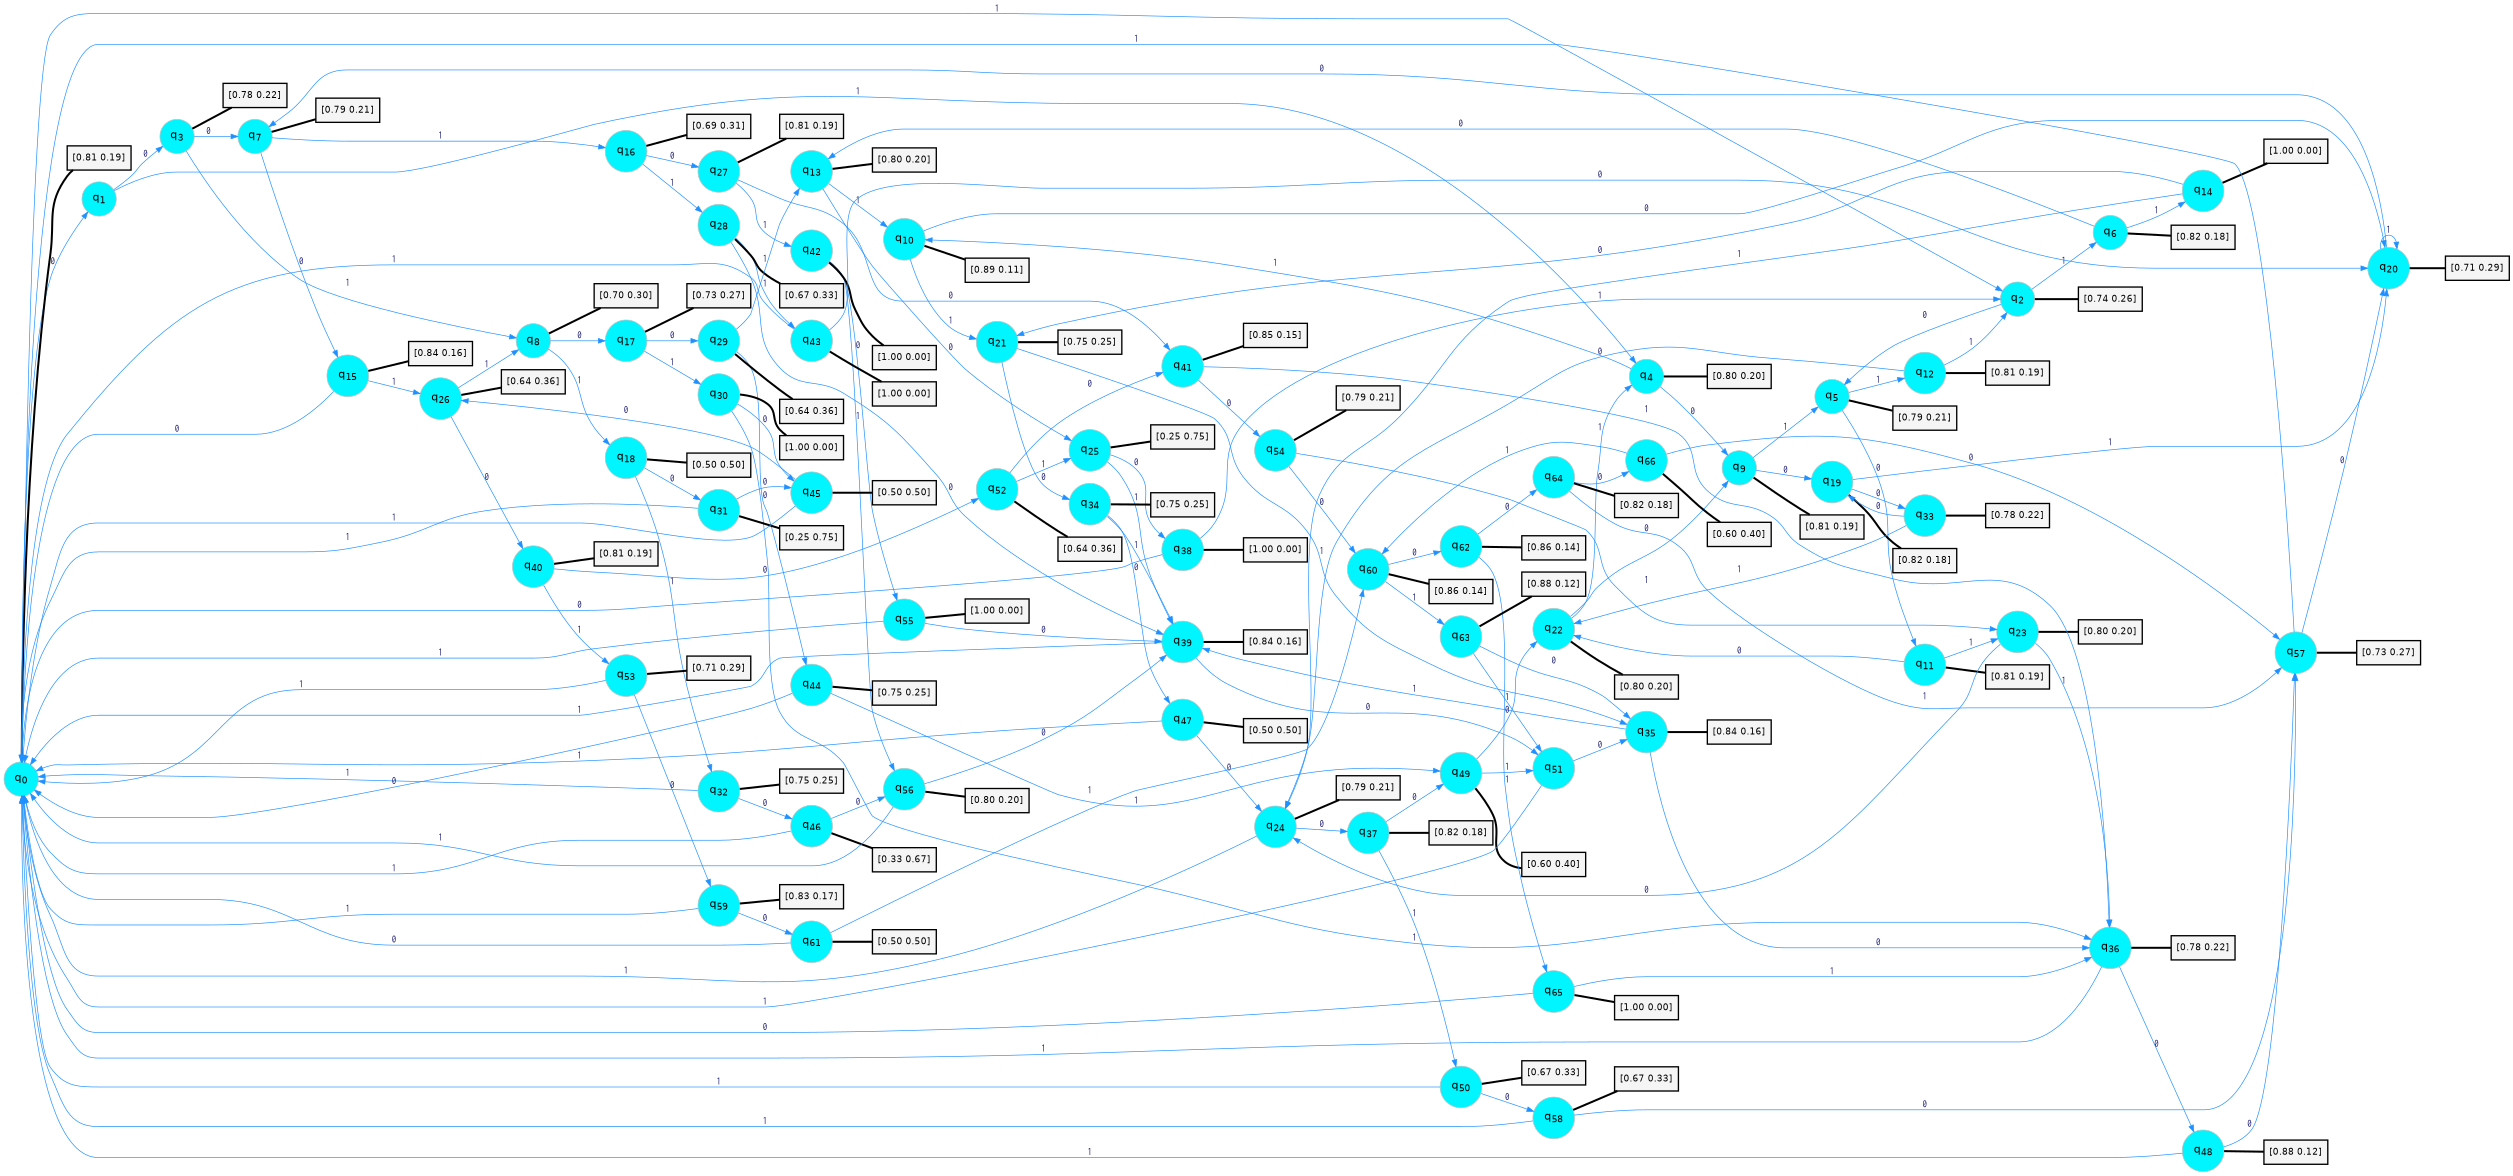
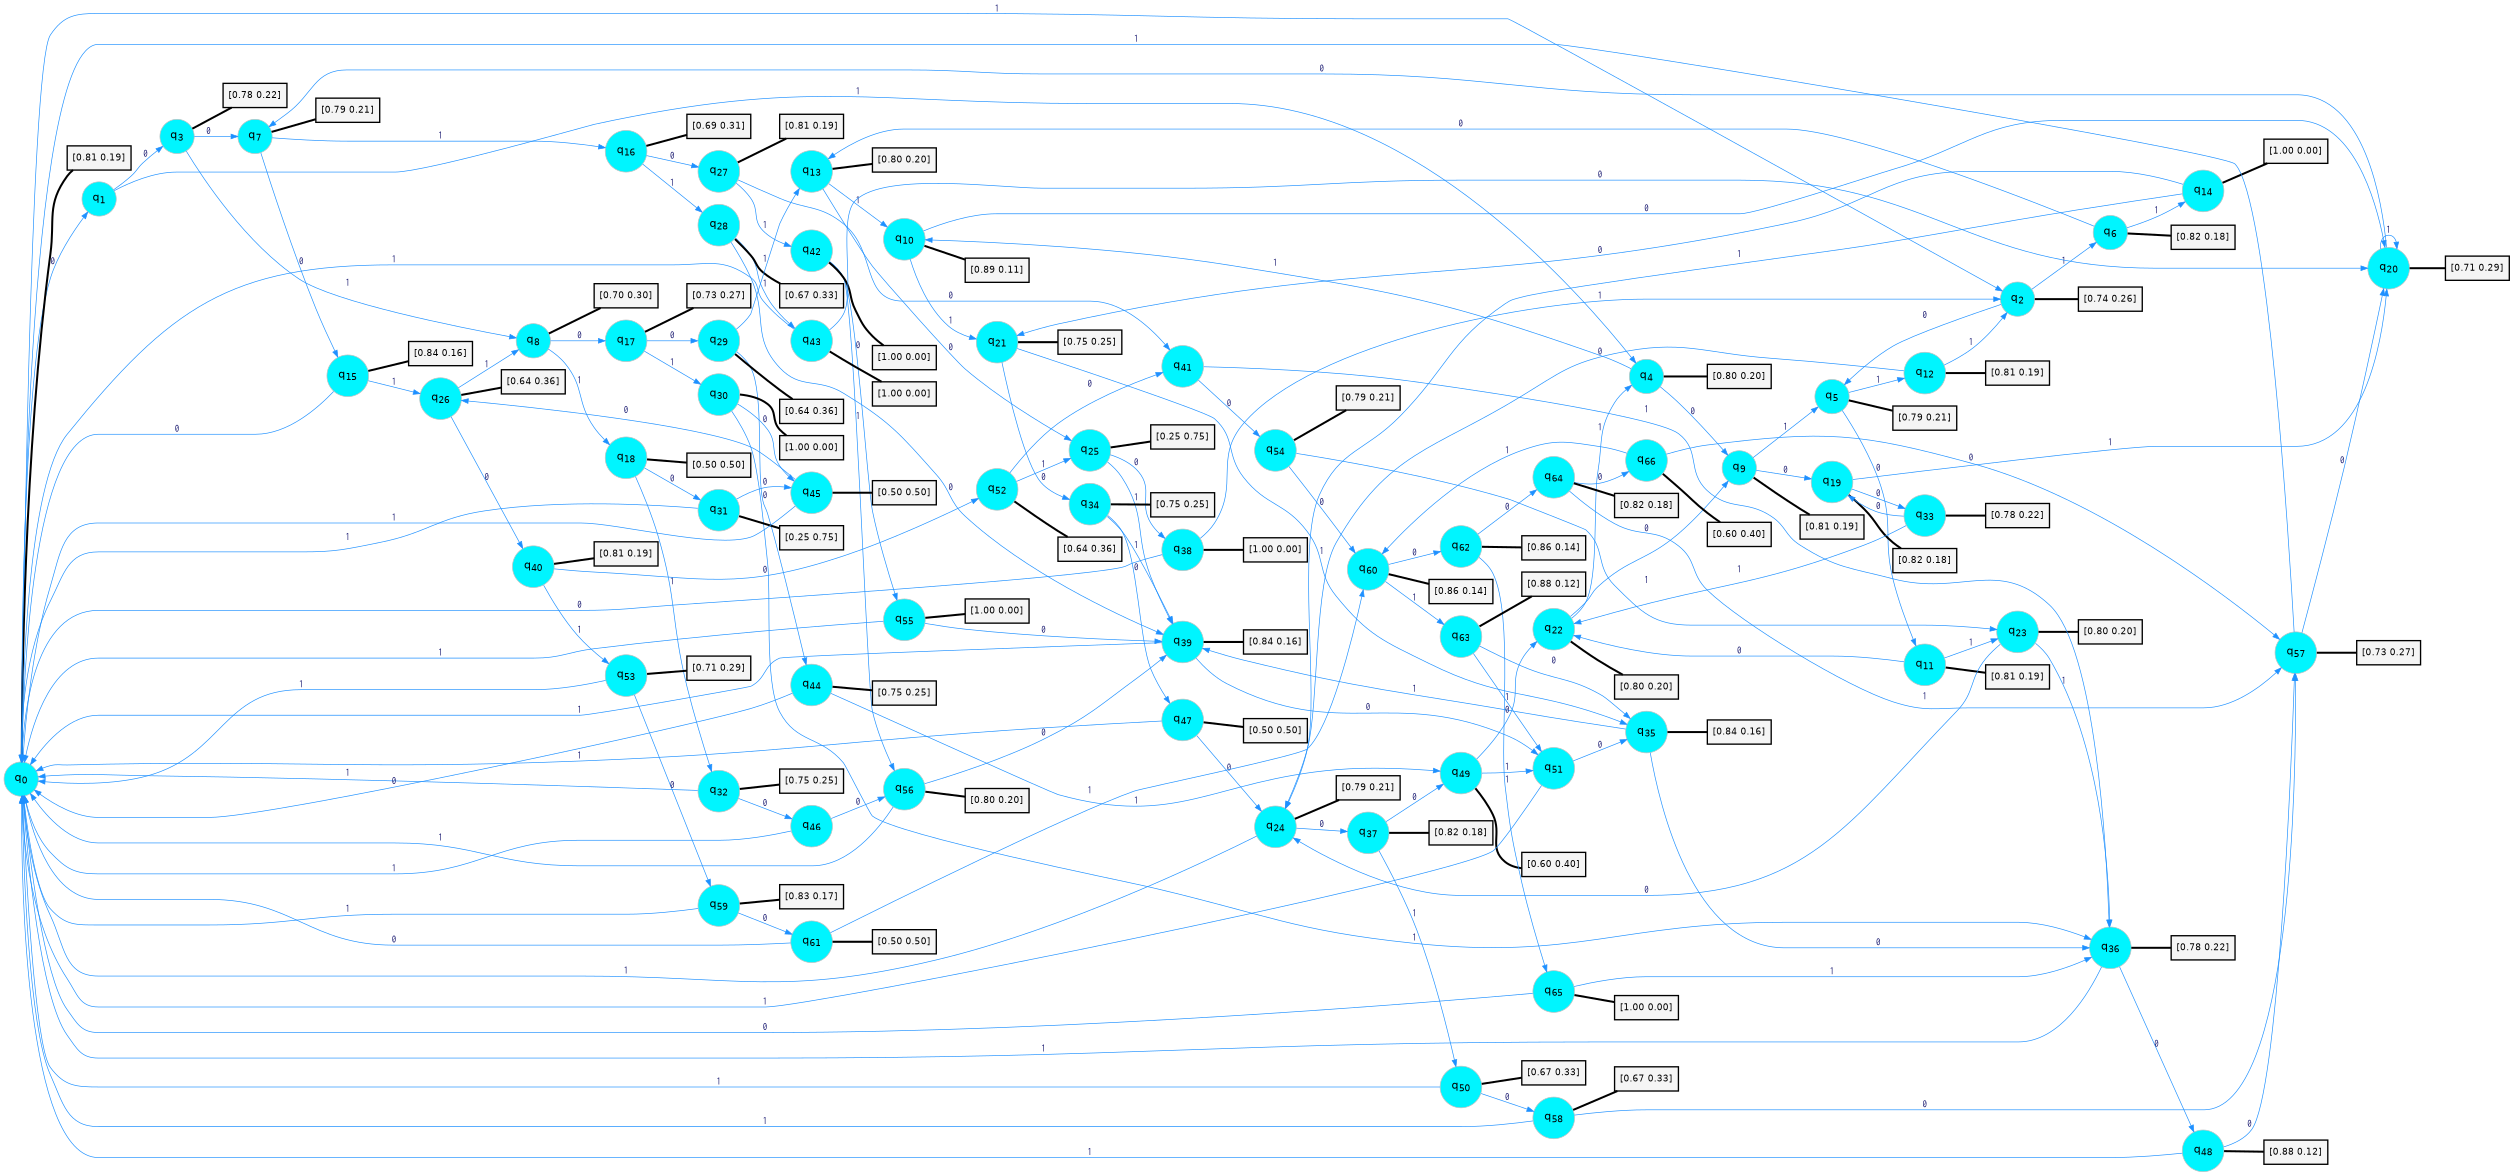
(1275, 335) -> none
(904, 860) -> none
